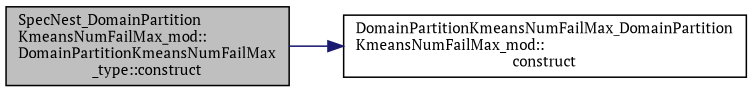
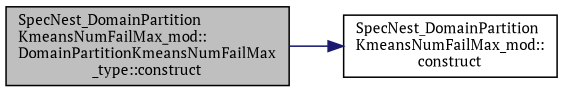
(545, 46) -> (450, 46)
